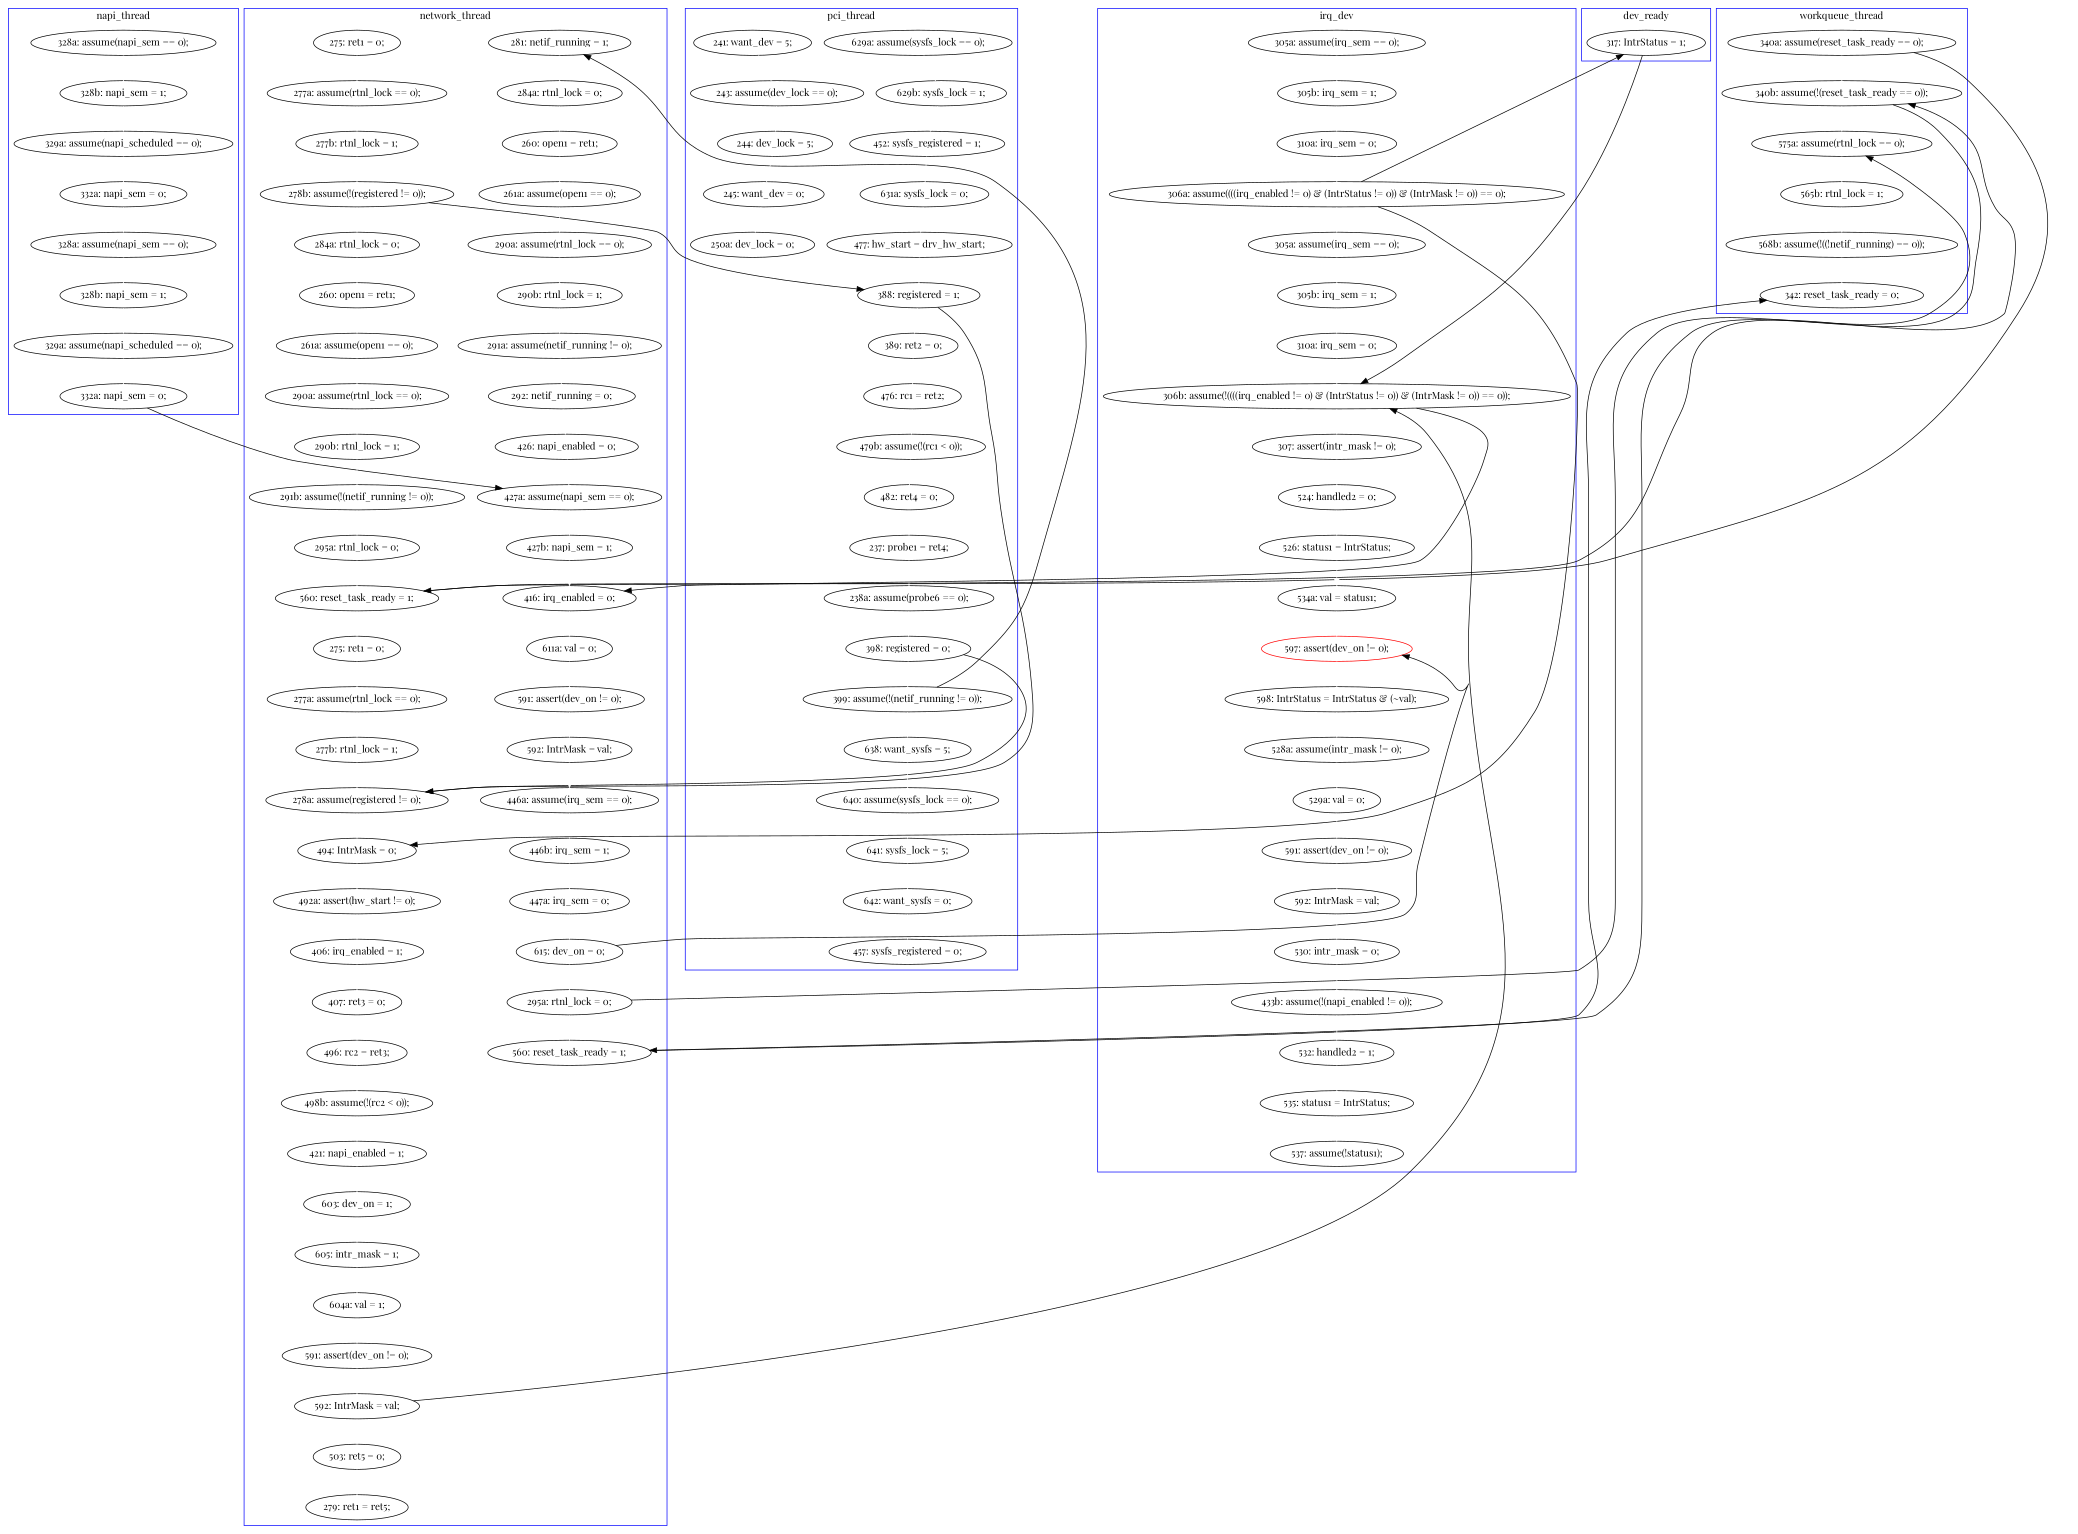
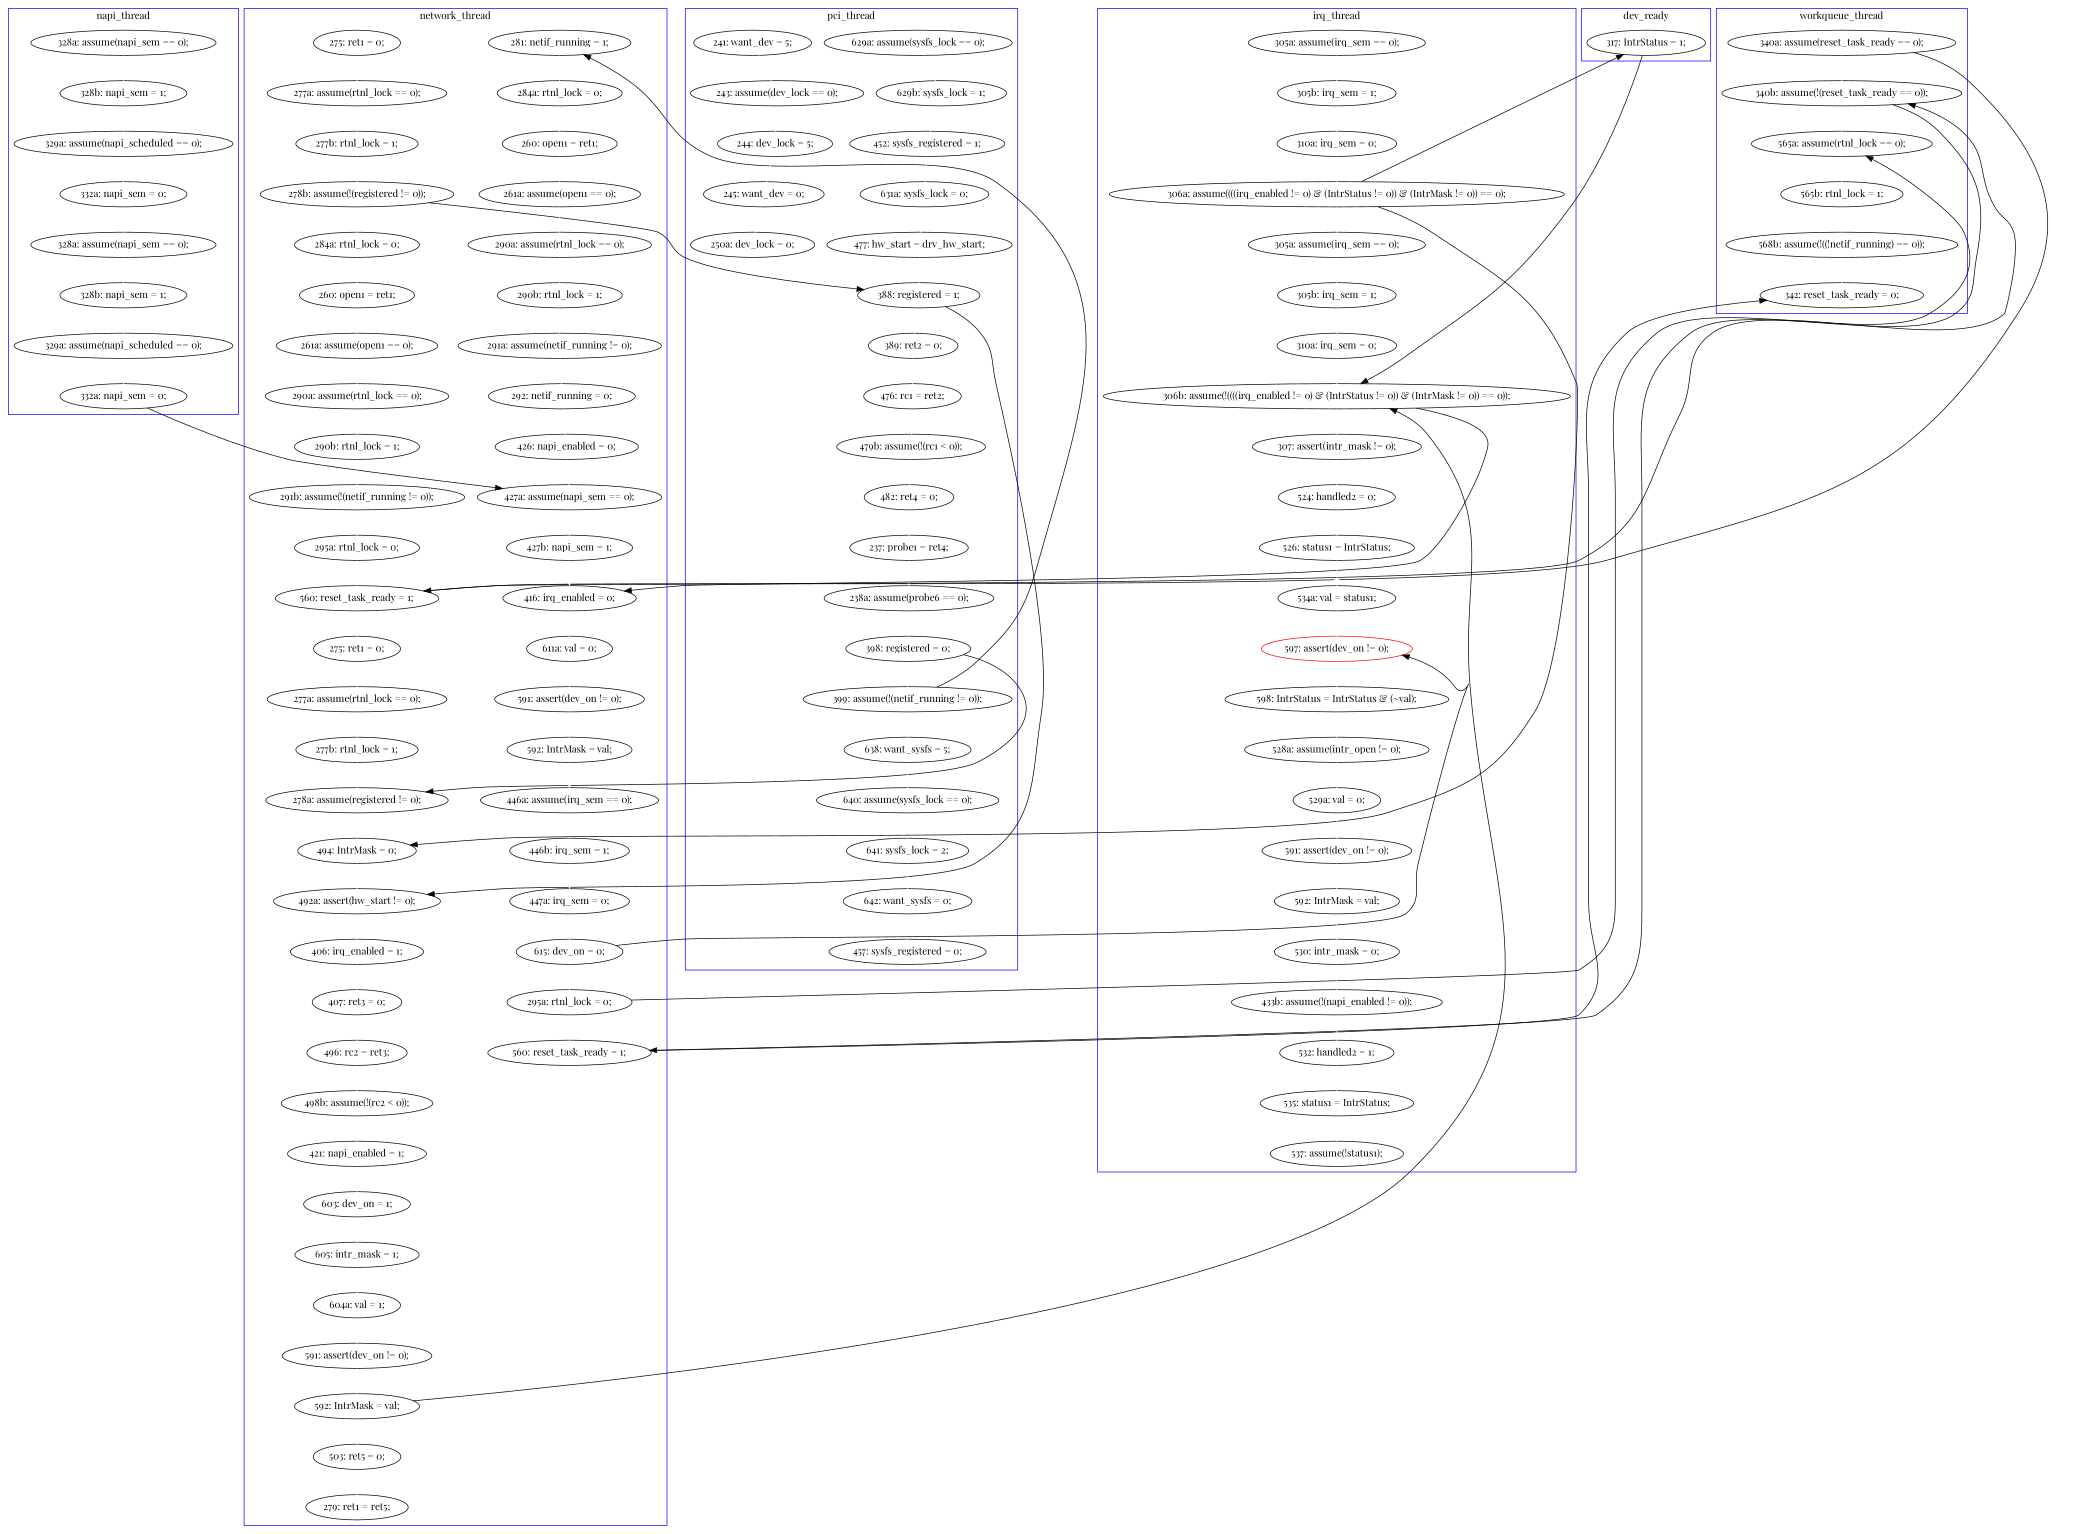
(1337, 16) -> (1337, 16)
(1842, 144) -> (1842, 144)
(1337, 750) -> (1337, 750)
(962, 773) -> (999, 845)
(908, 851) -> (908, 851)
